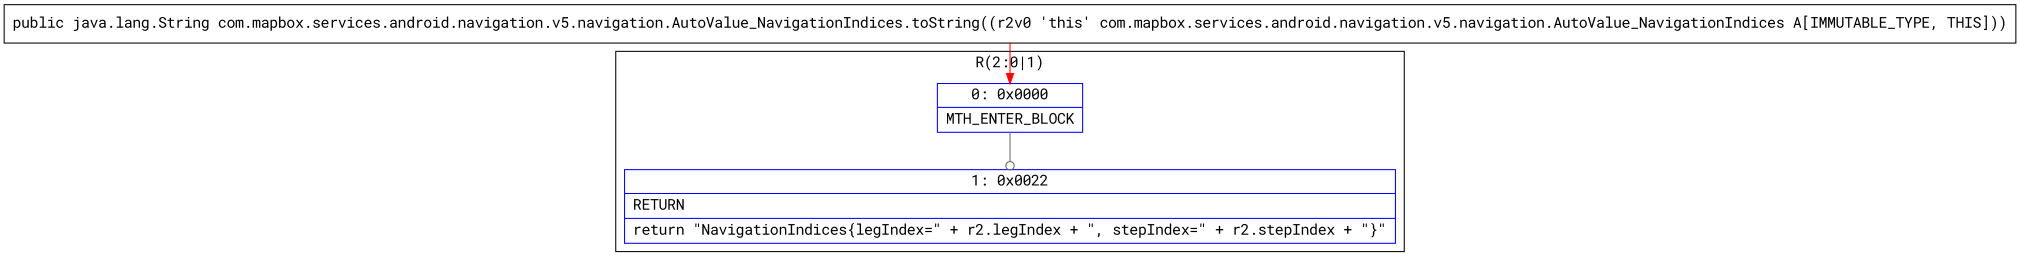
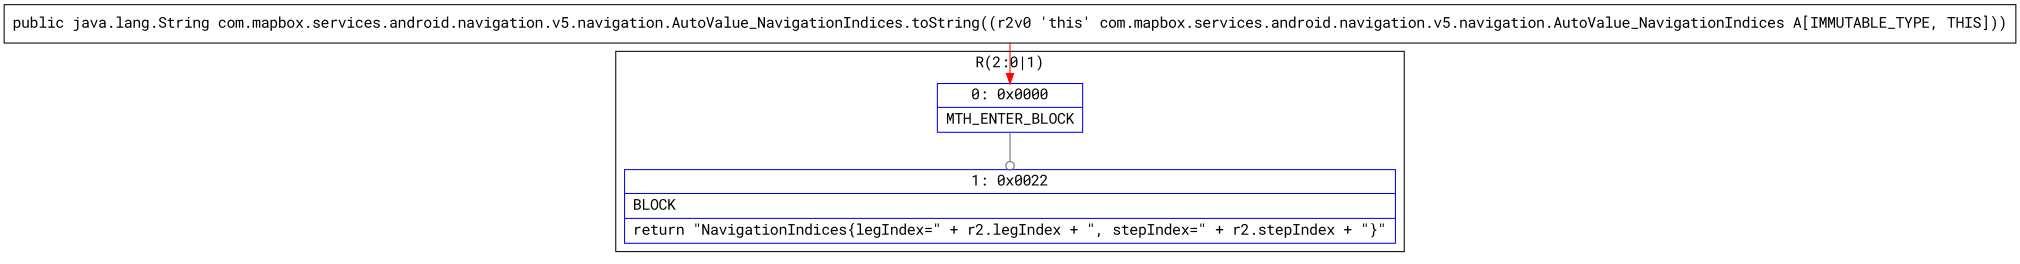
(659, 205) -> (655, 205)
